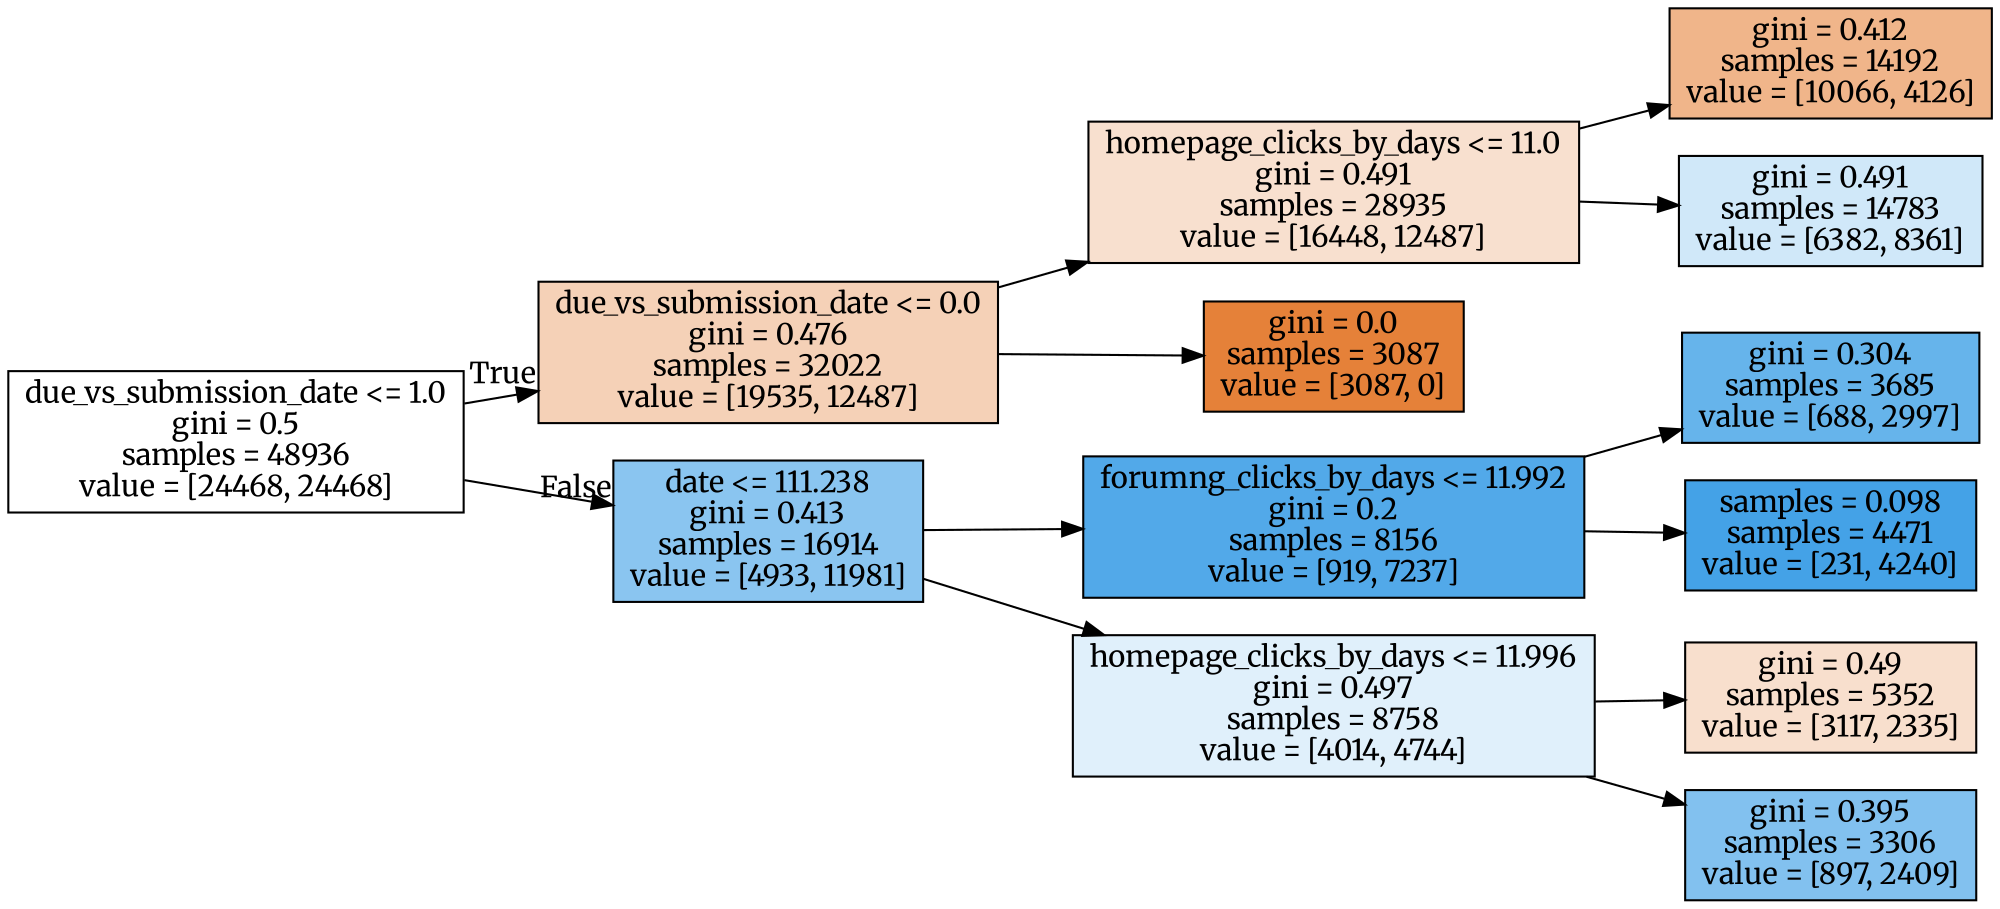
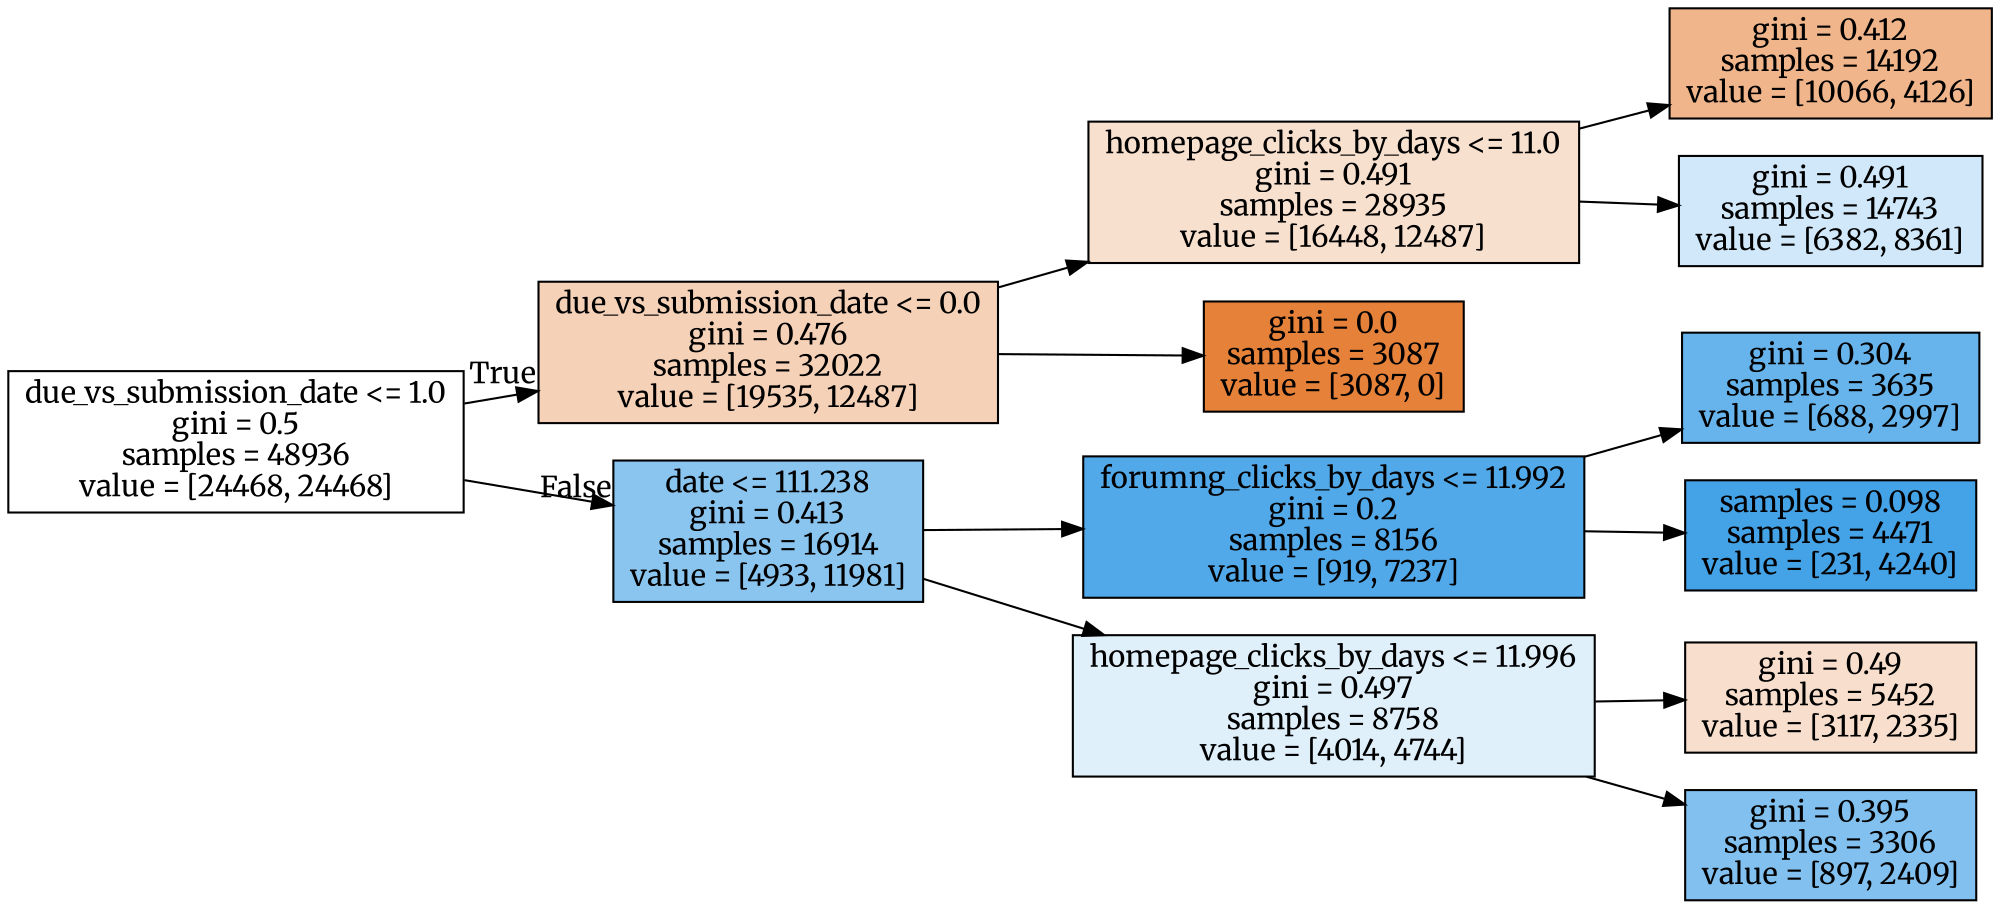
(1831, 211) -> (1831, 211)
(1831, 388) -> (1831, 388)
(1831, 698) -> (1831, 698)
